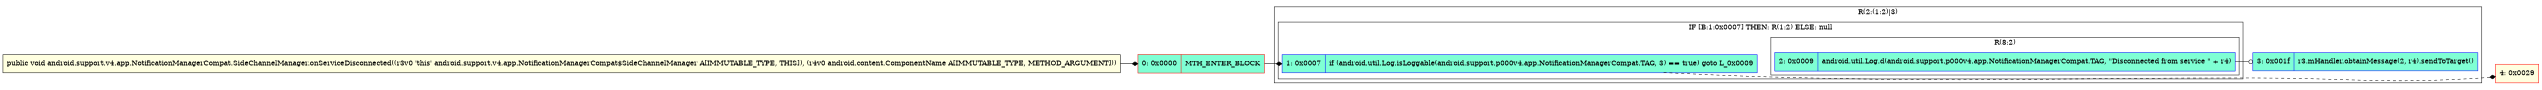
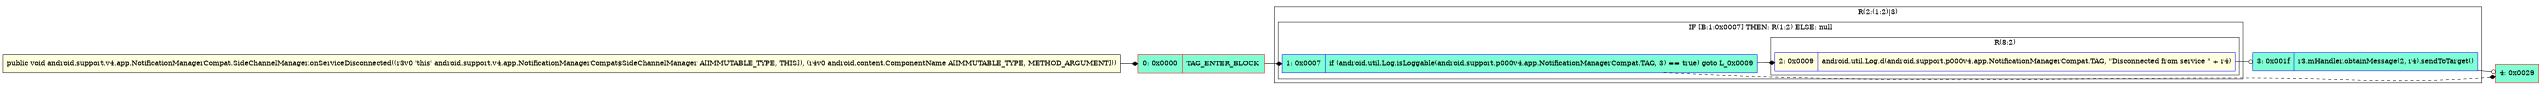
(2005, 62) -> (2005, 62)
(1223, 63) -> (1223, 63)
none -> (1763, 63)
none -> (2485, 71)
(2517, 74) -> (2517, 74)
